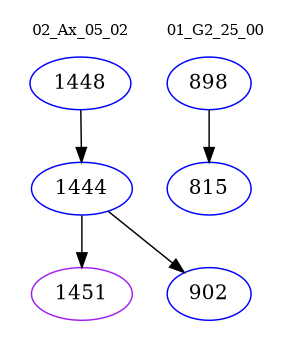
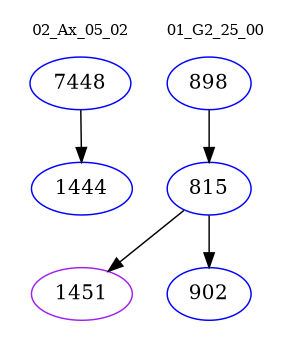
(80, 83) -> (80, 83)
(134, 232) -> (209, 234)
(82, 234) -> (165, 226)
